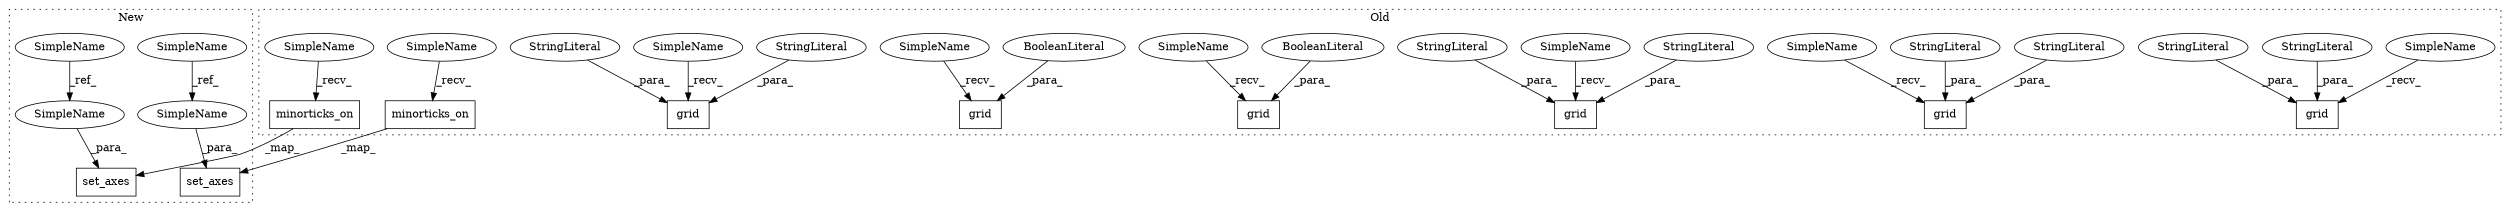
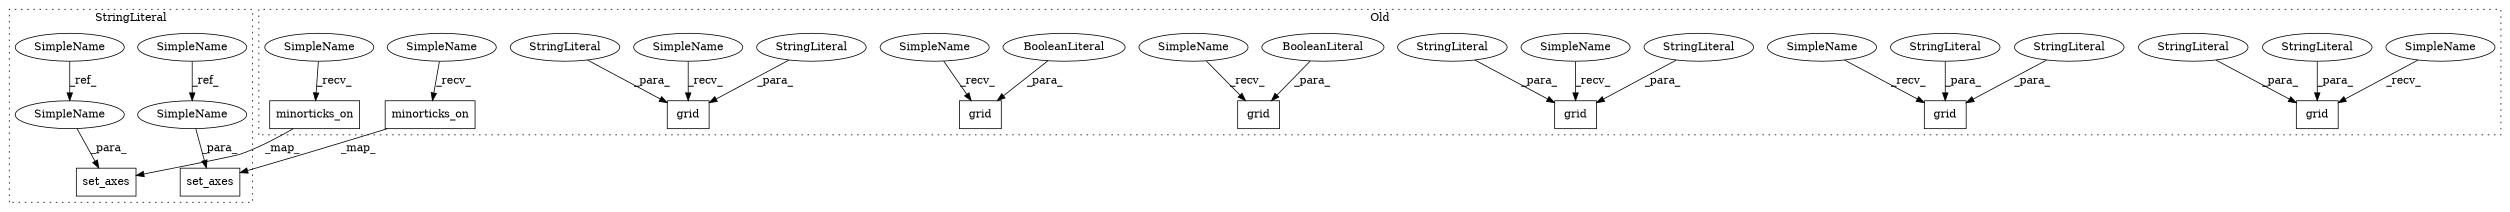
(131, 18) -> (131, 18)
